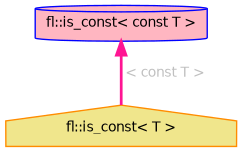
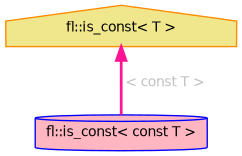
(121, 80) -> (121, 88)
